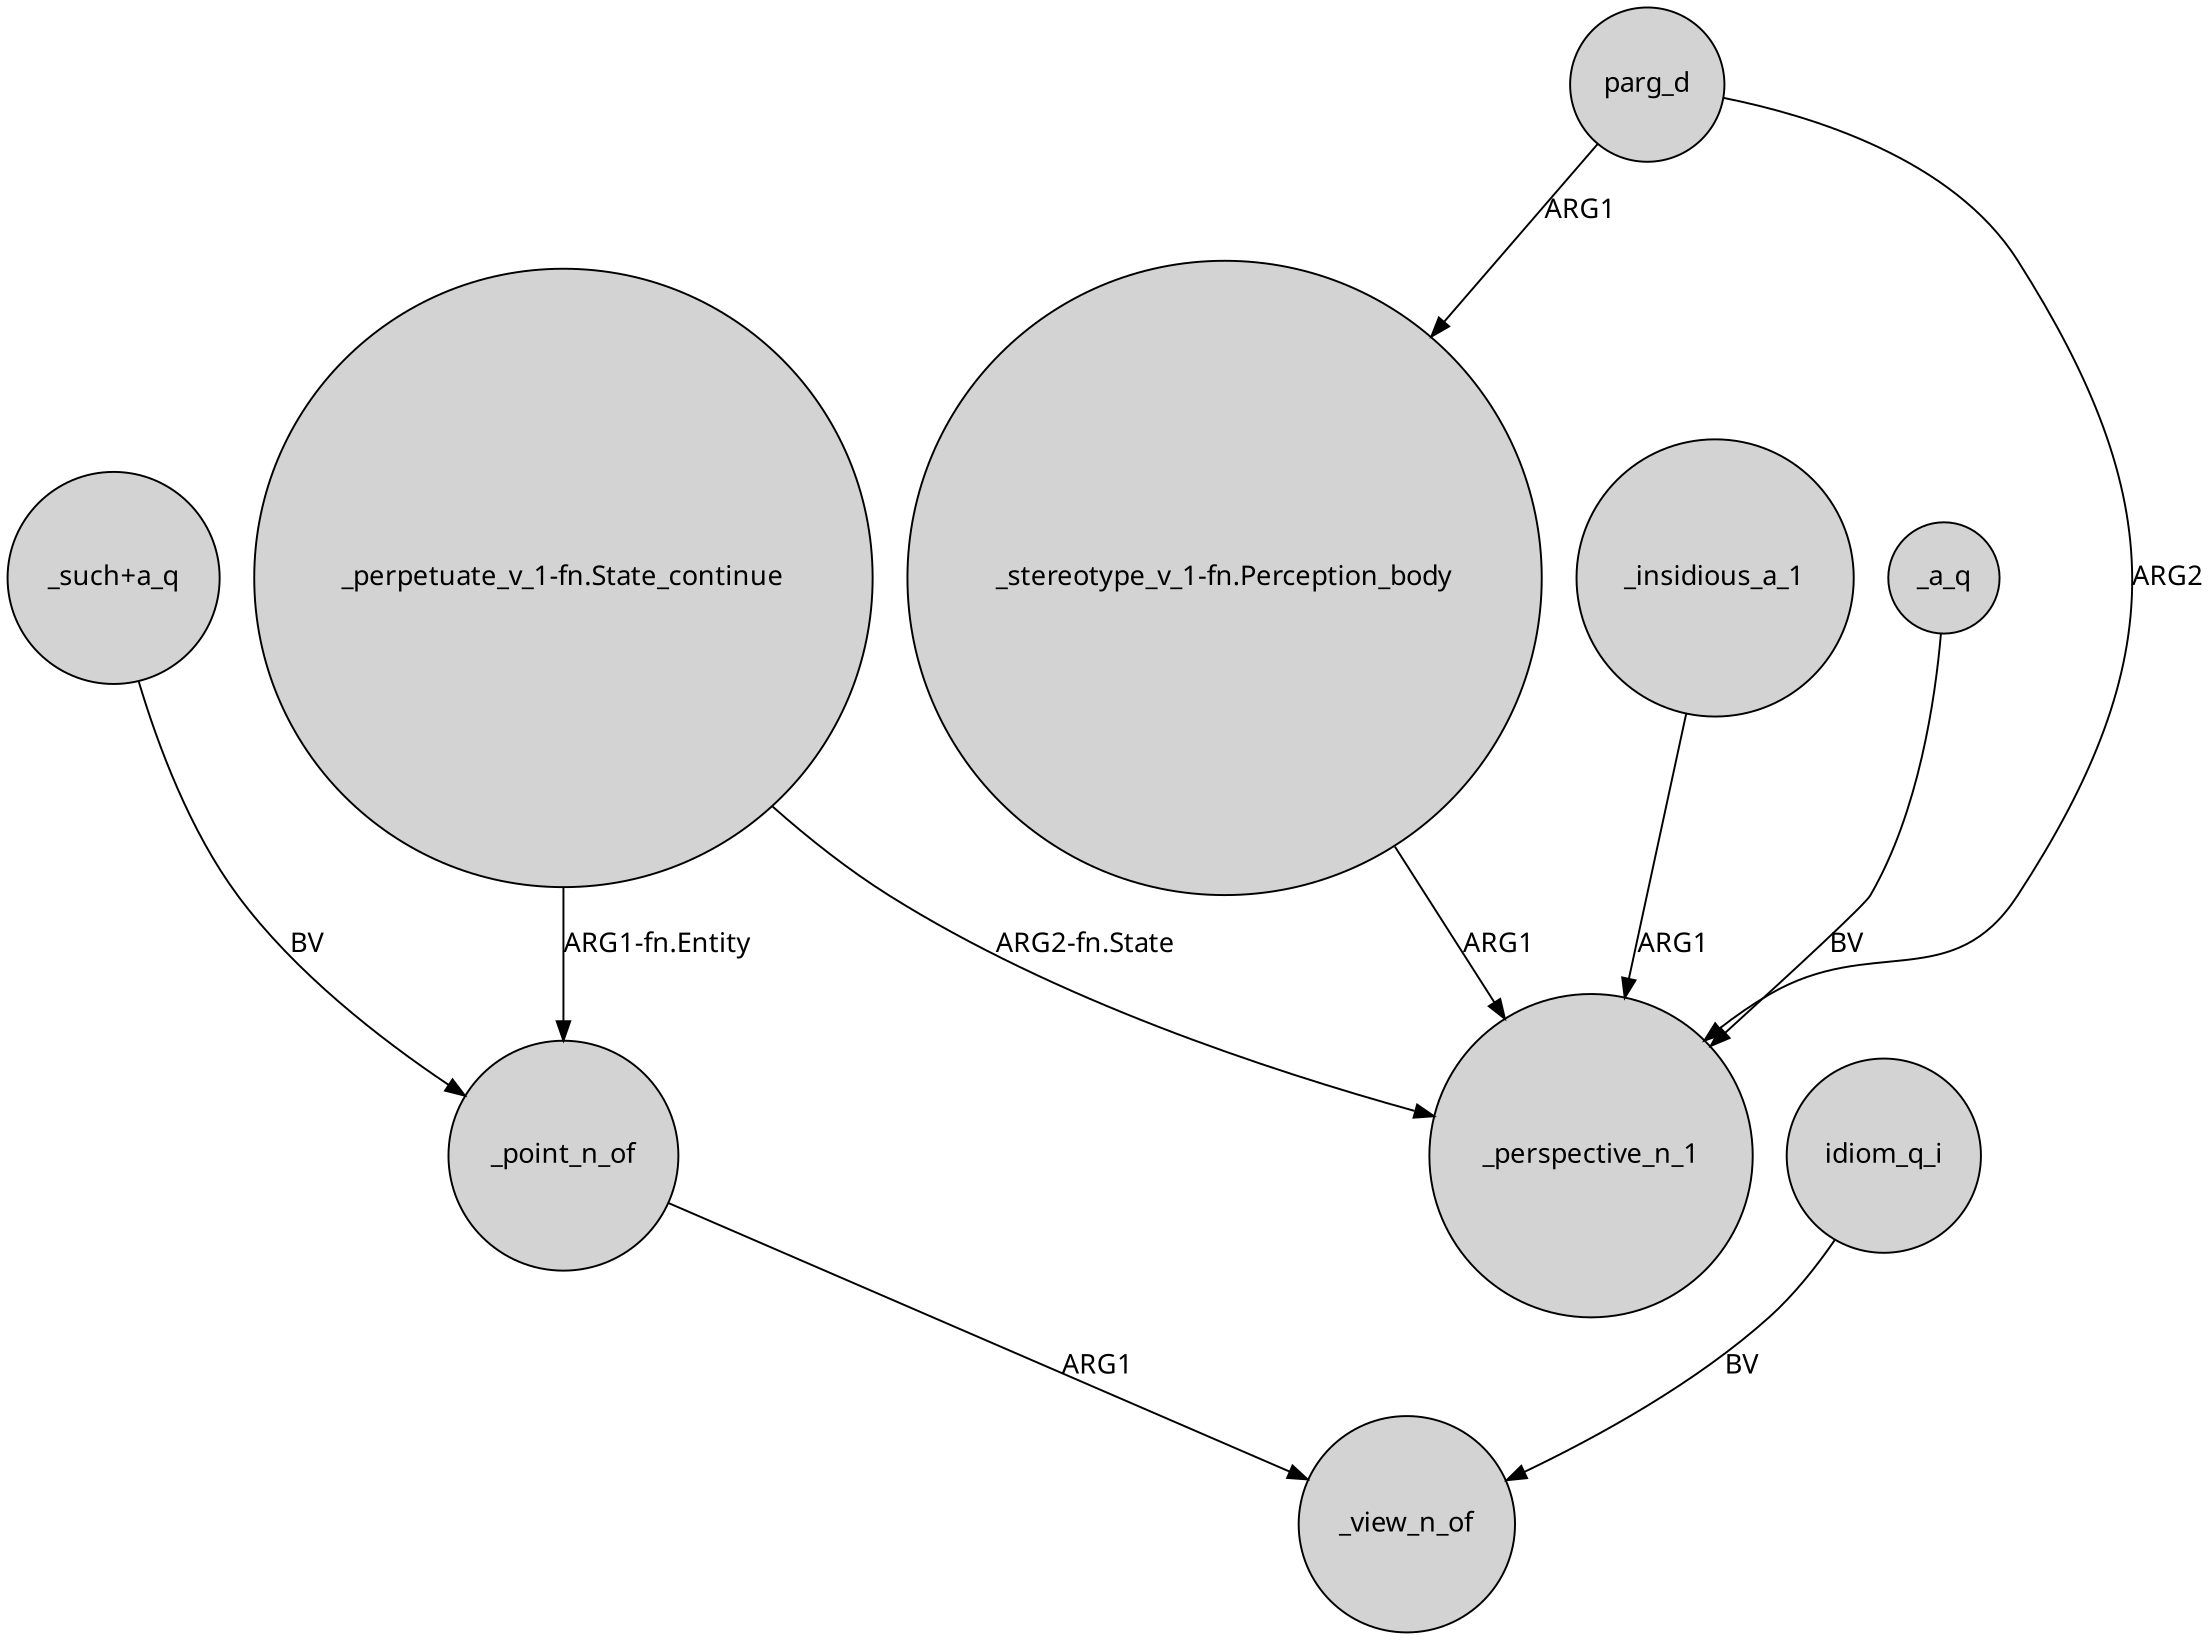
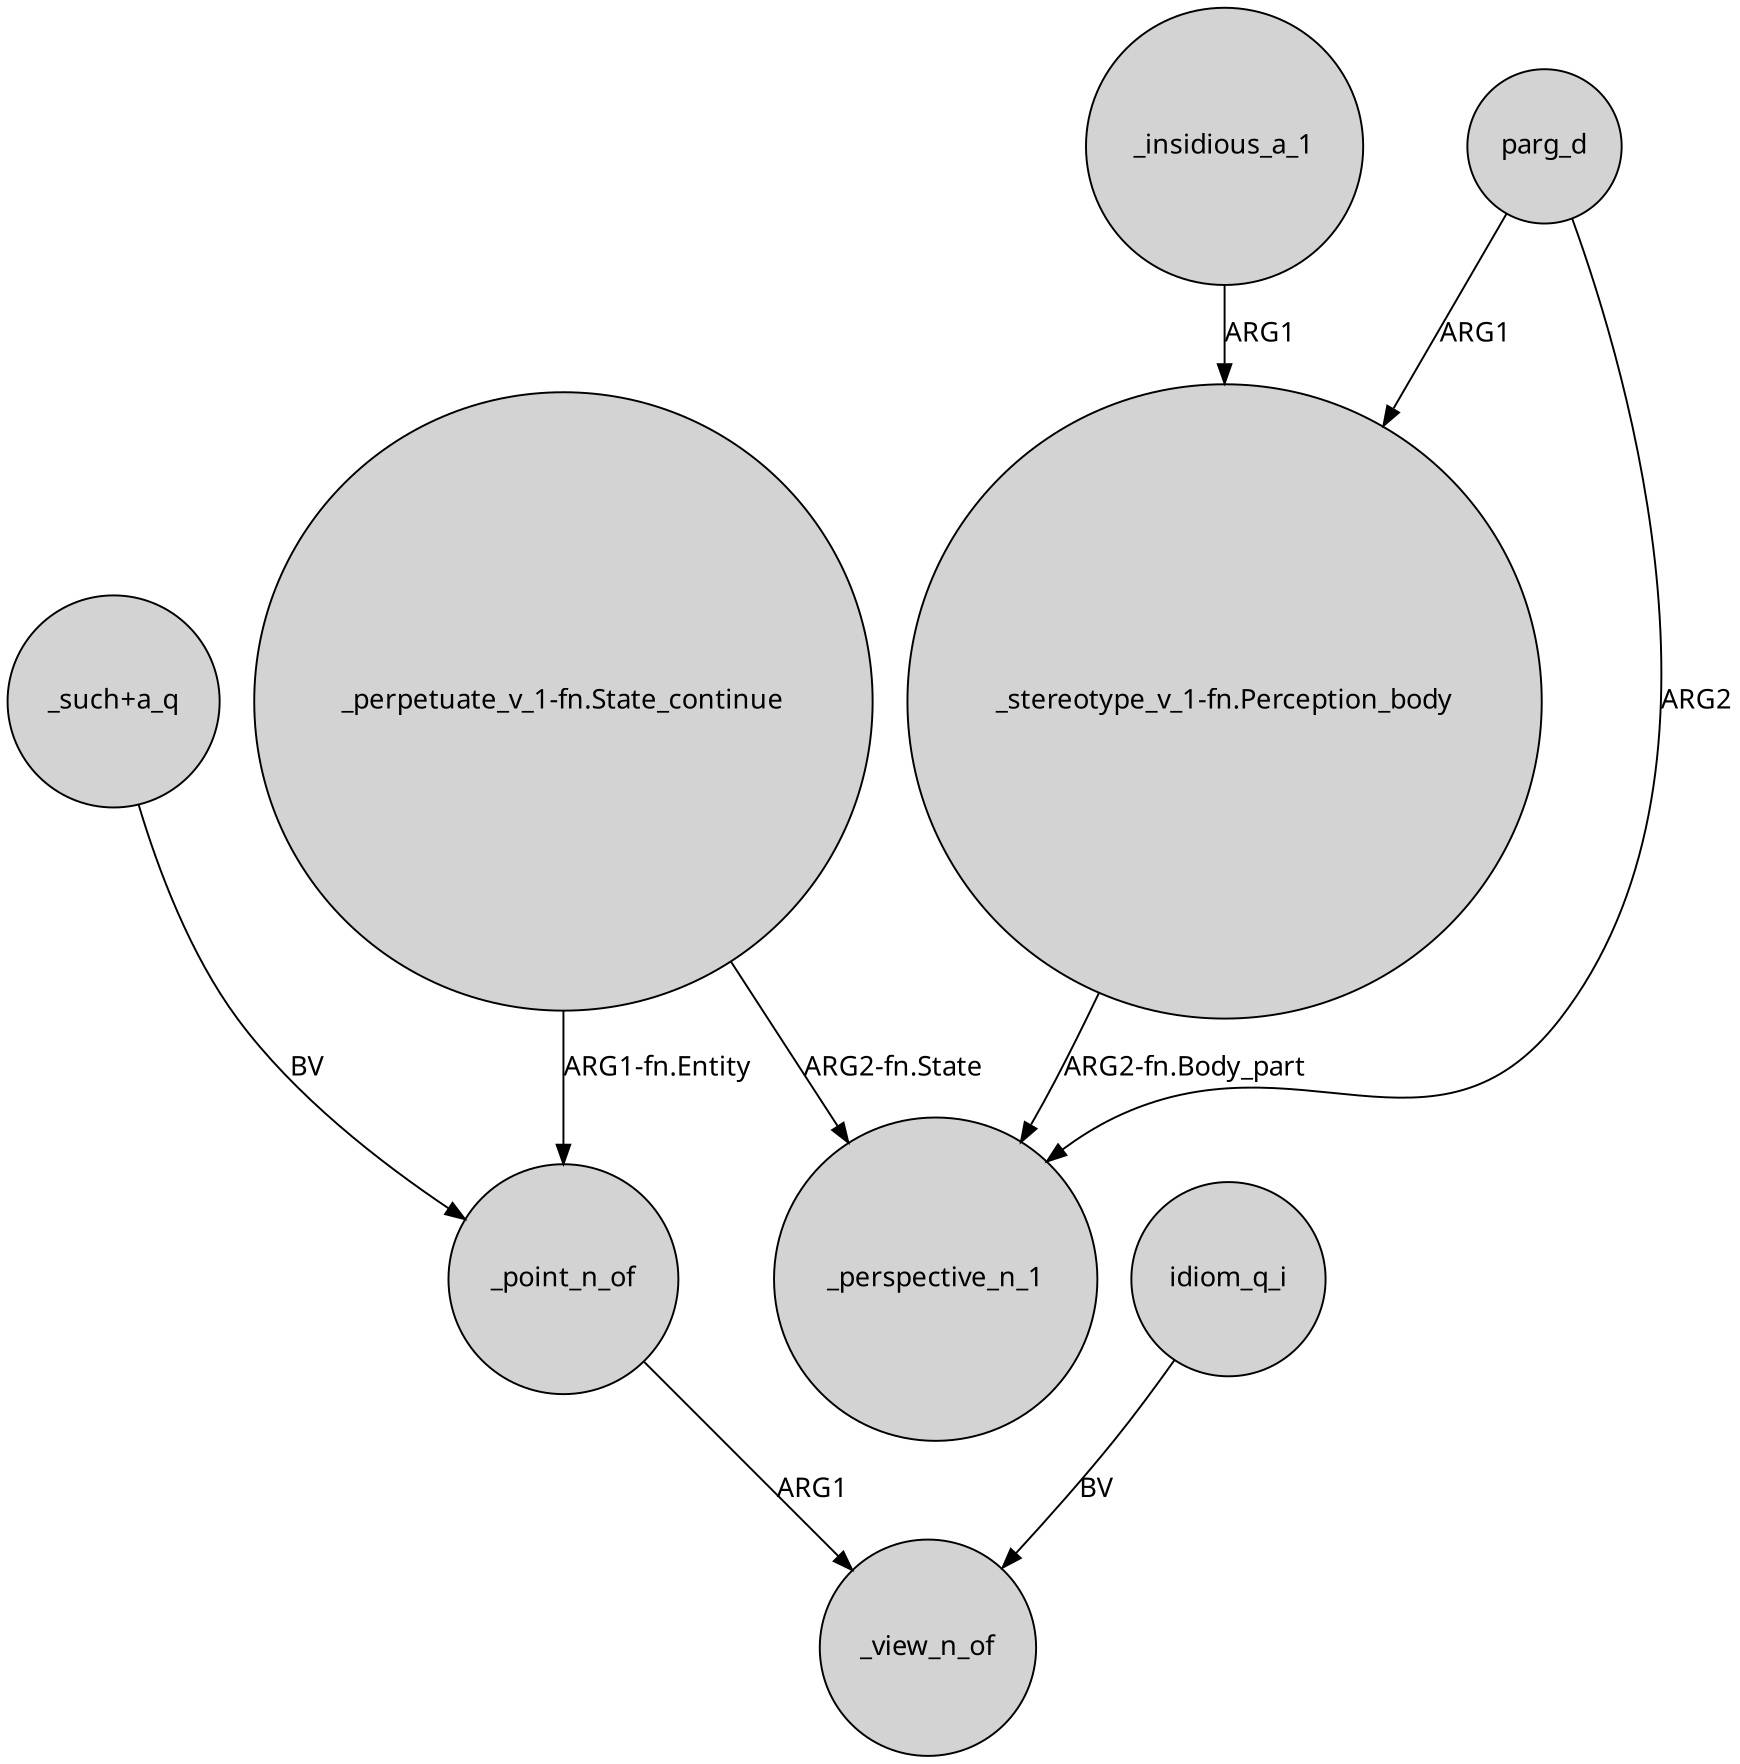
(1944, 578) -> none
(1658, 846) -> (1225, 324)
(1499, 945) -> (1185, 1068)
